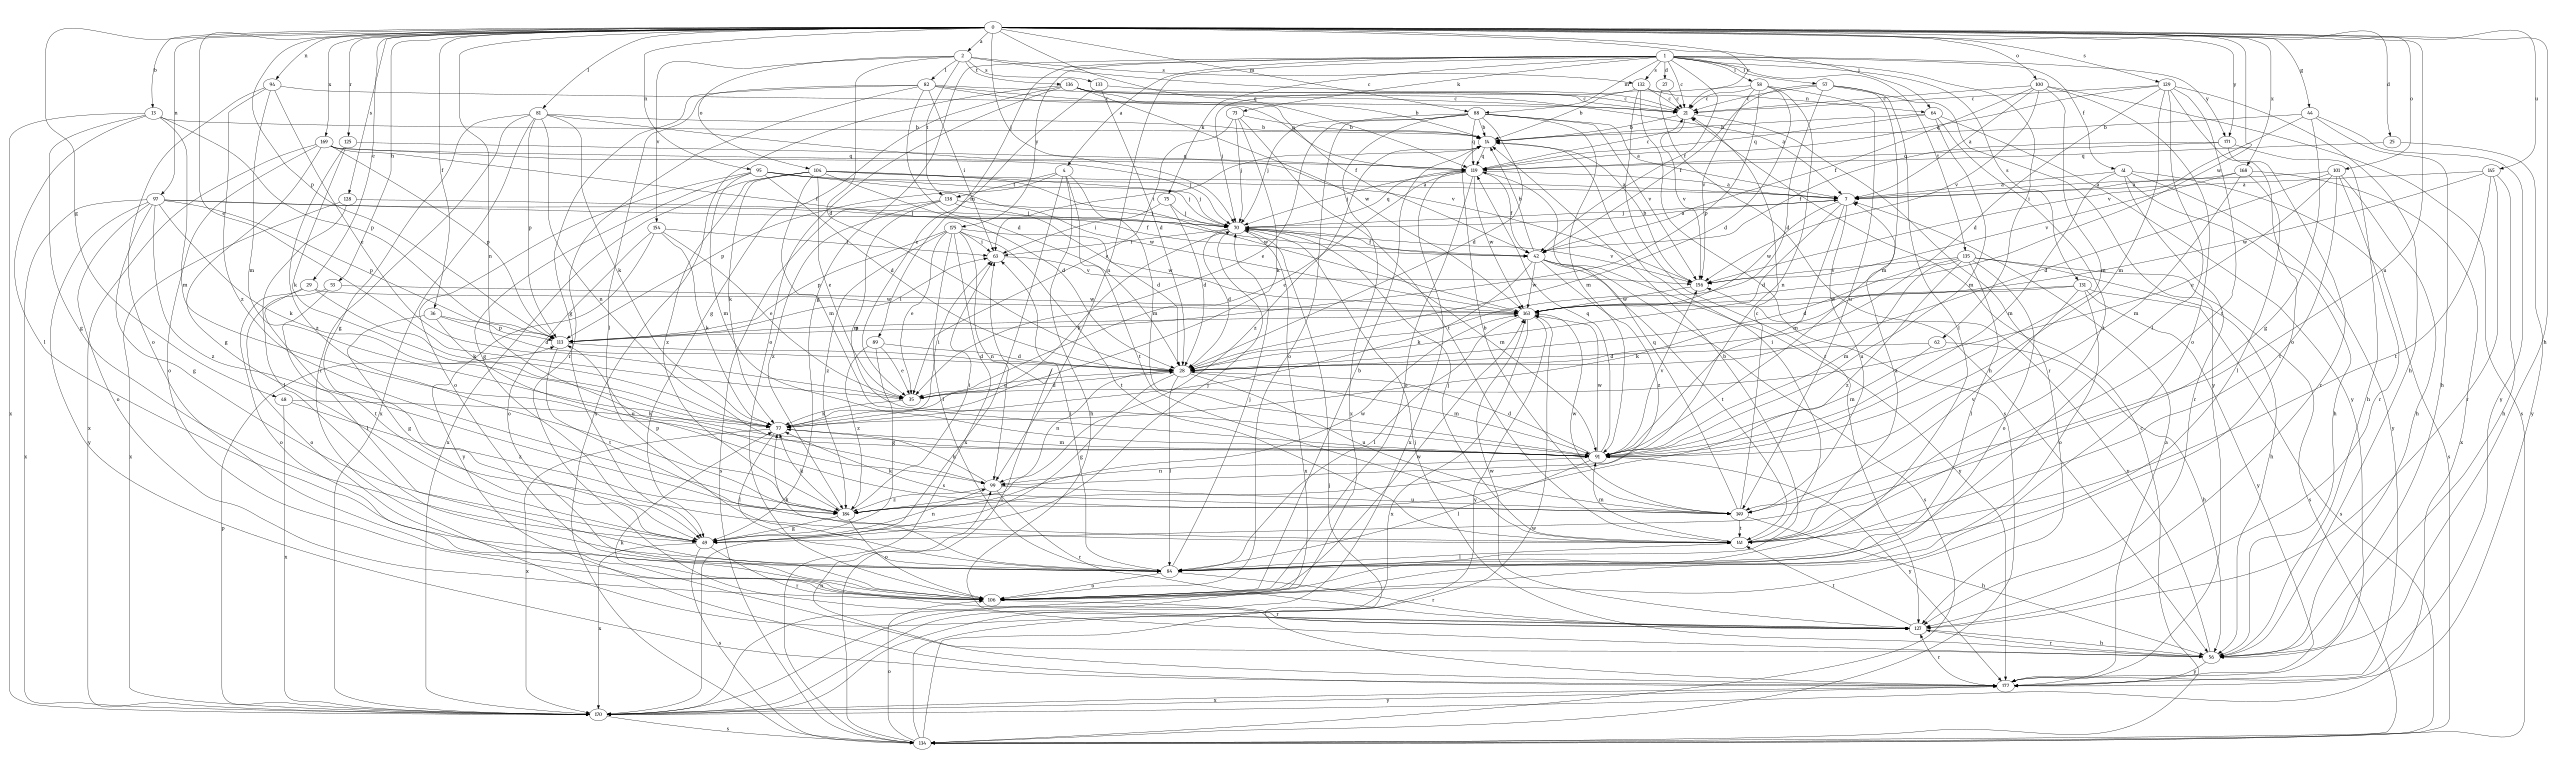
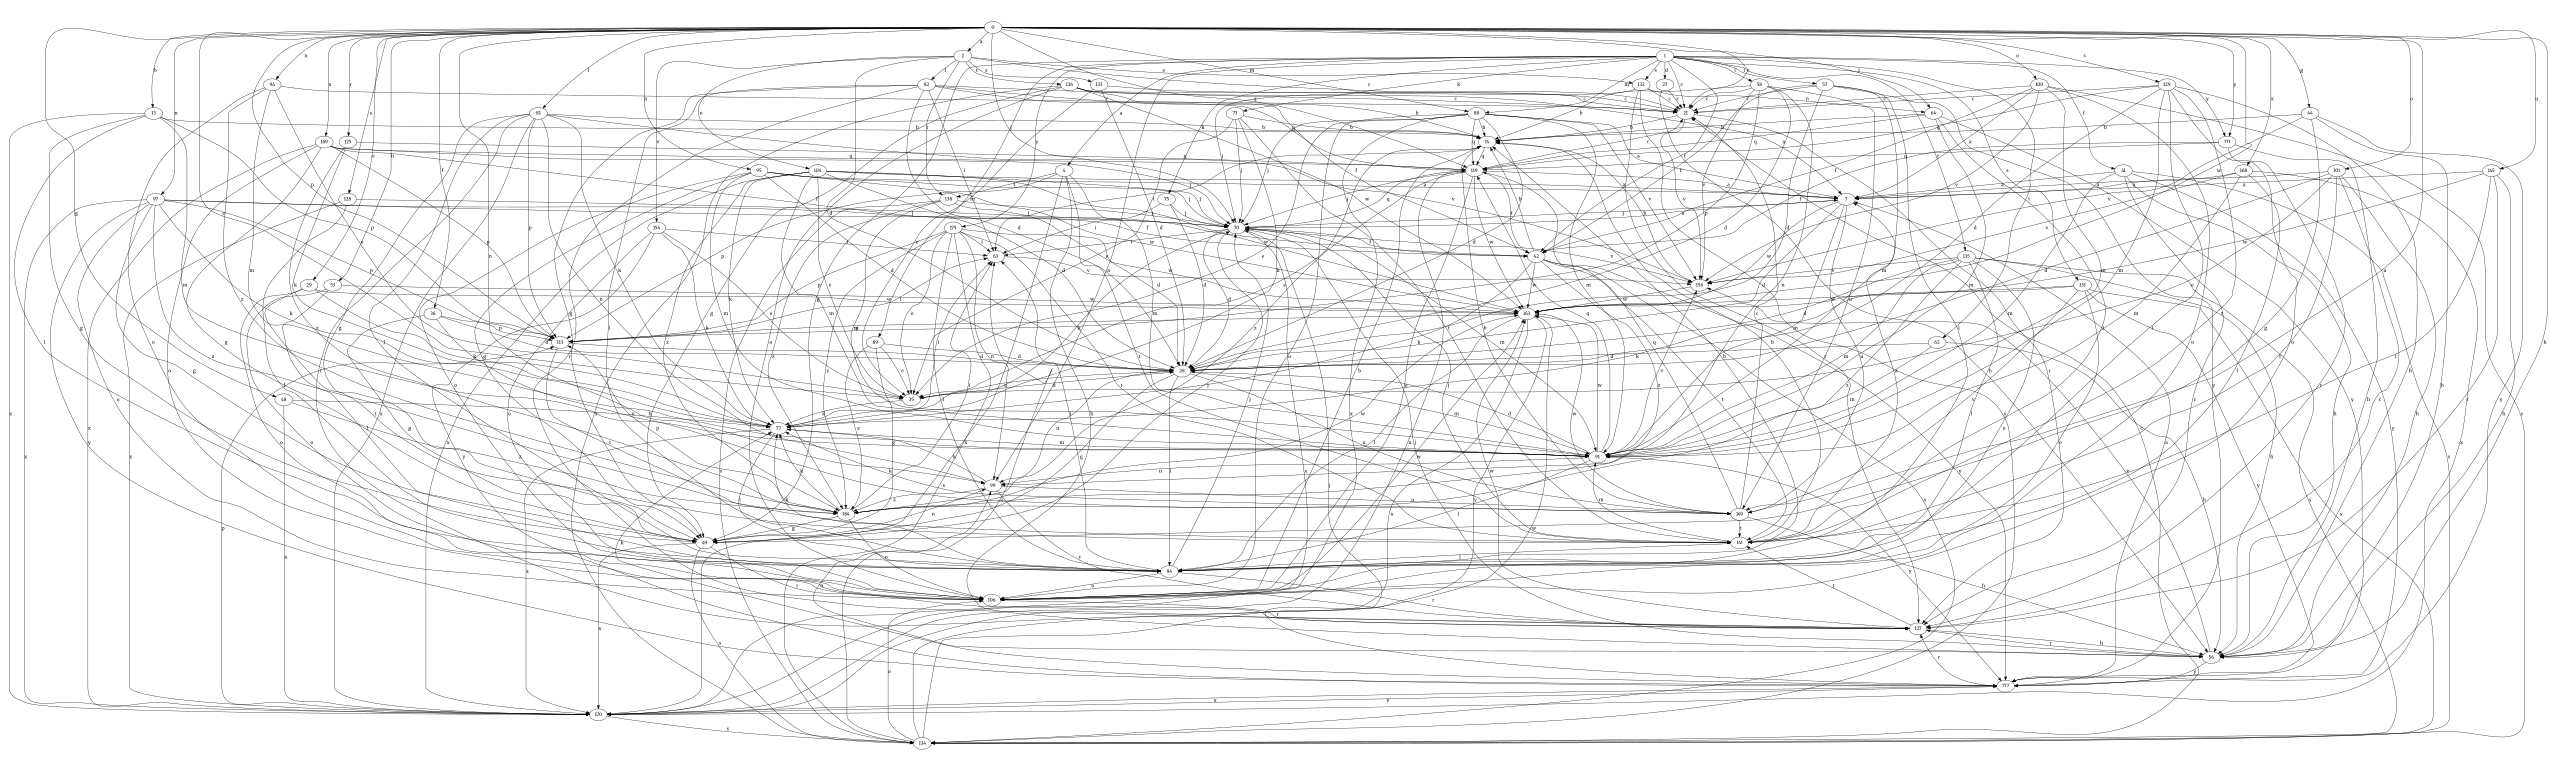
(2392, 142) -> none
(1772, 342) -> (1772, 342)
none -> (627, 510)
